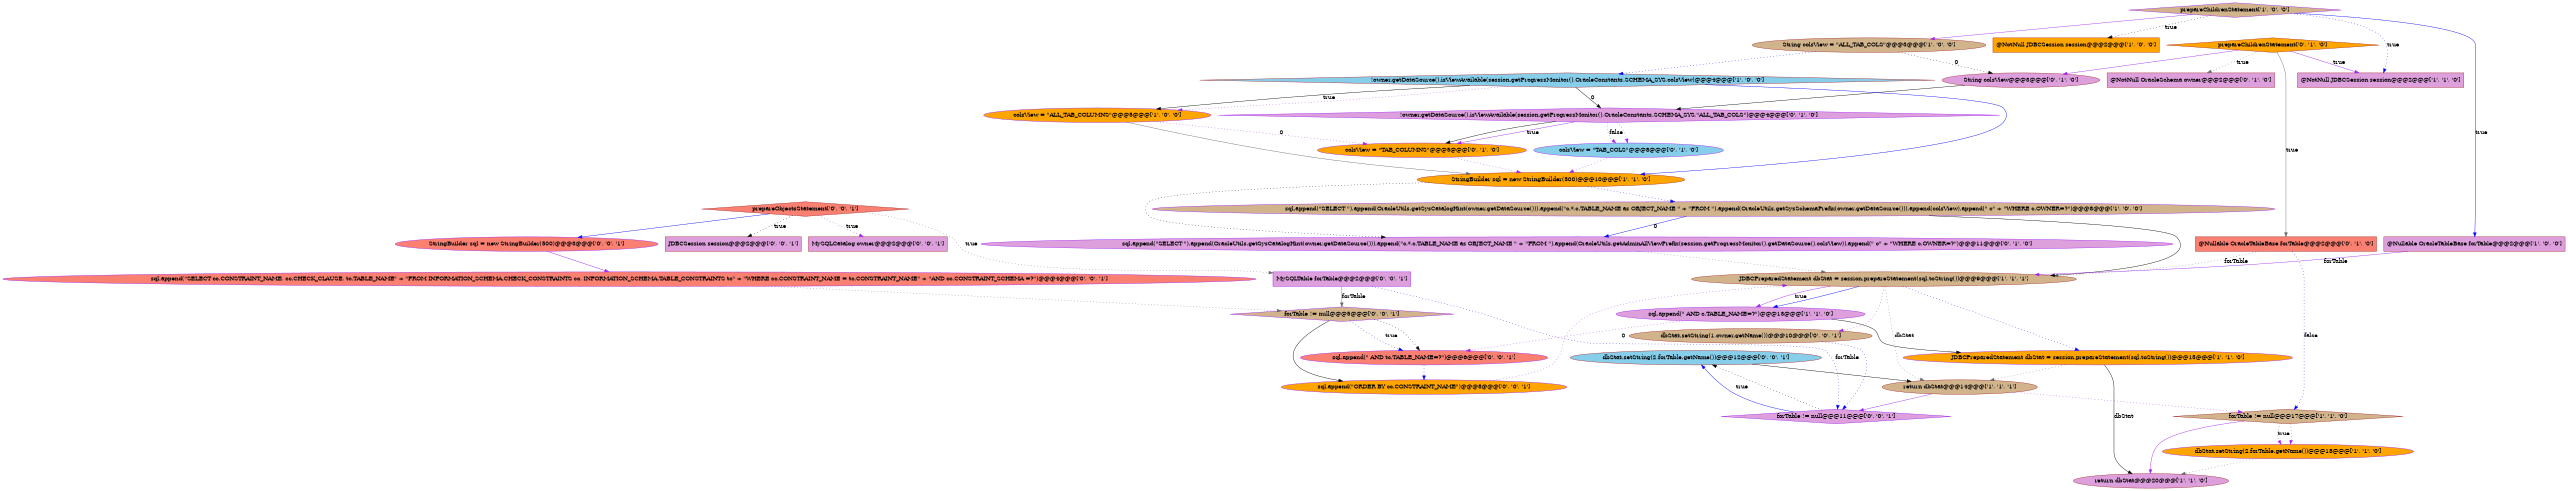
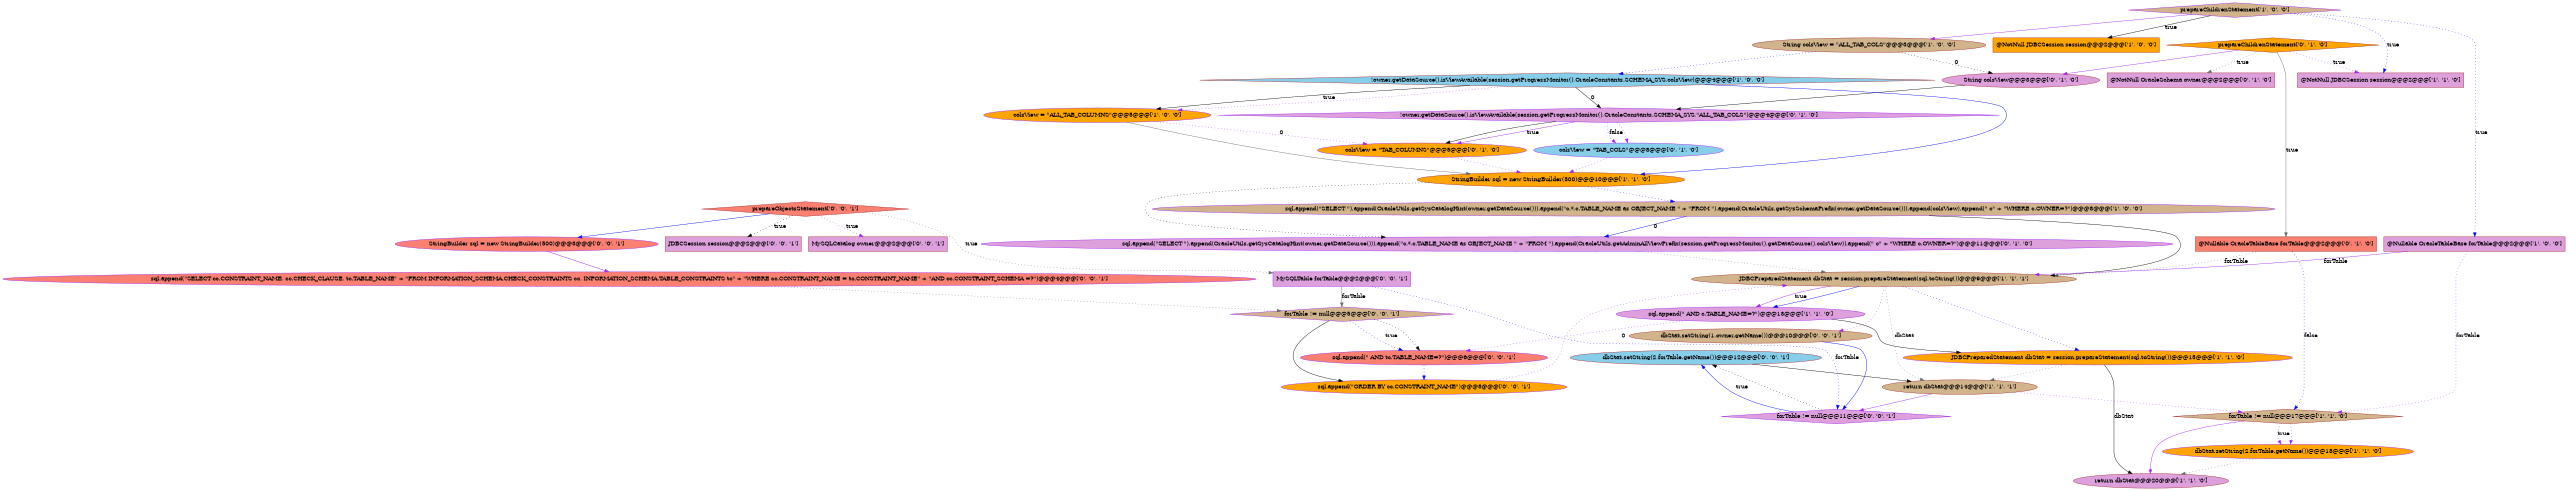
(2161, 26) -> (2161, 26)
(2475, 46) -> (2475, 46)
(2323, 61) -> (2323, 61)
(1866, 361) -> (1866, 361)
none -> (2456, 377)
